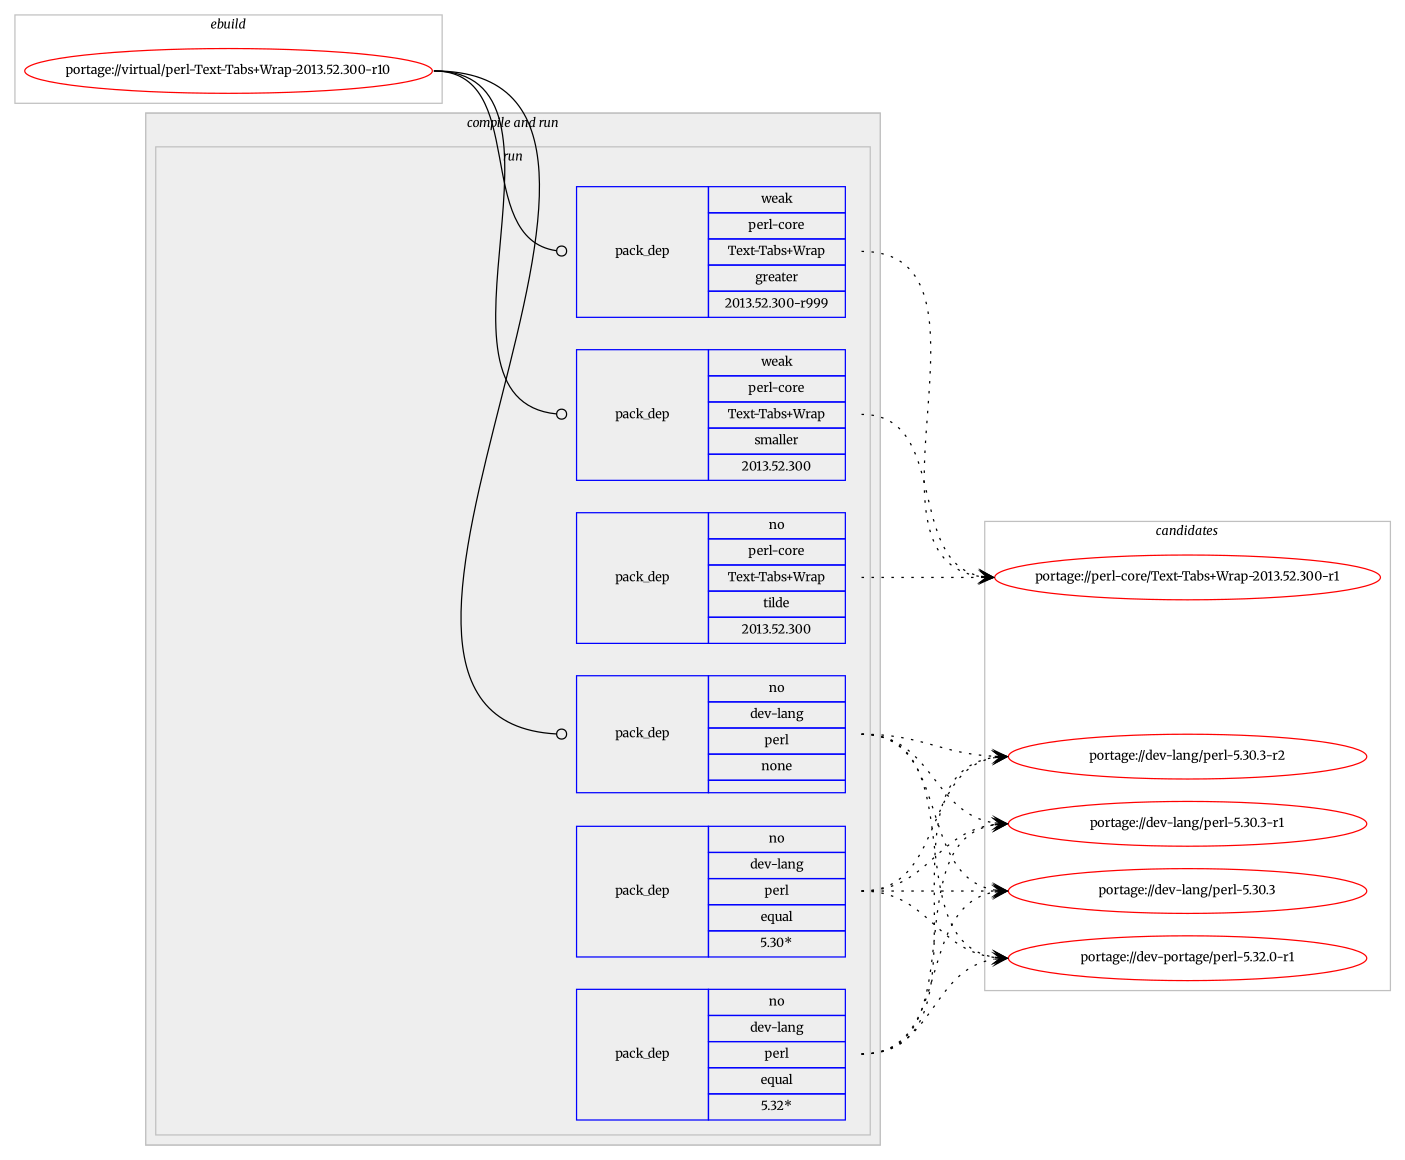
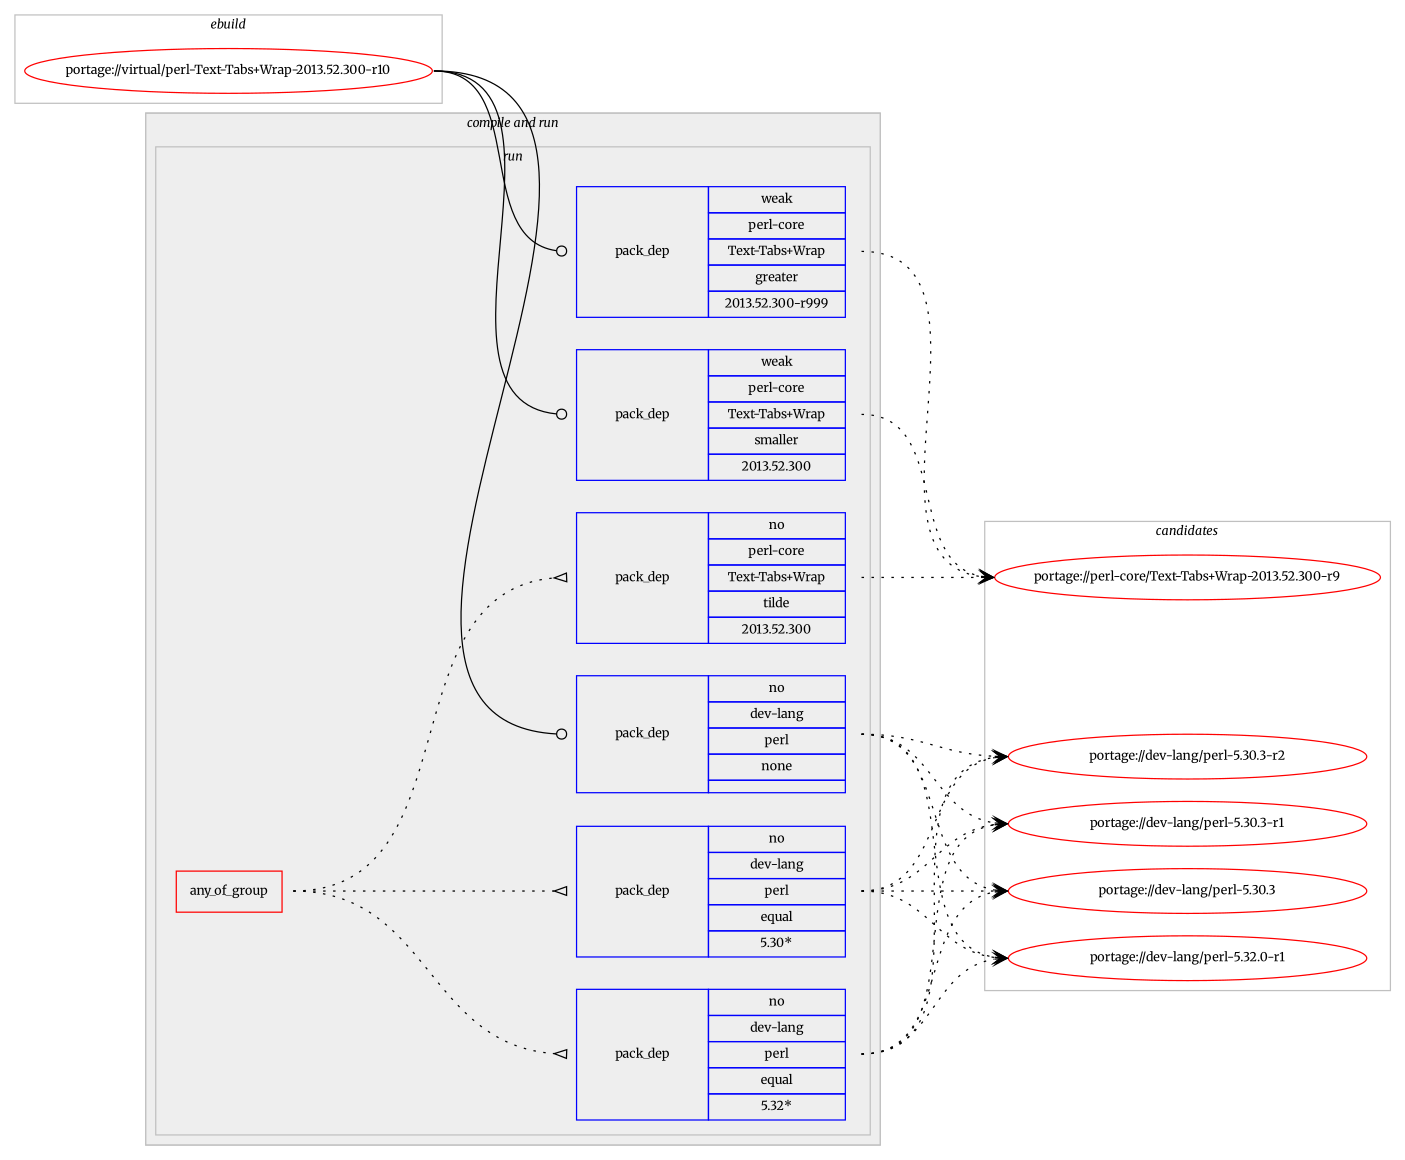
(1188, 577) -> (1188, 577)
none -> (229, 891)
(1188, 958) -> (1188, 958)
